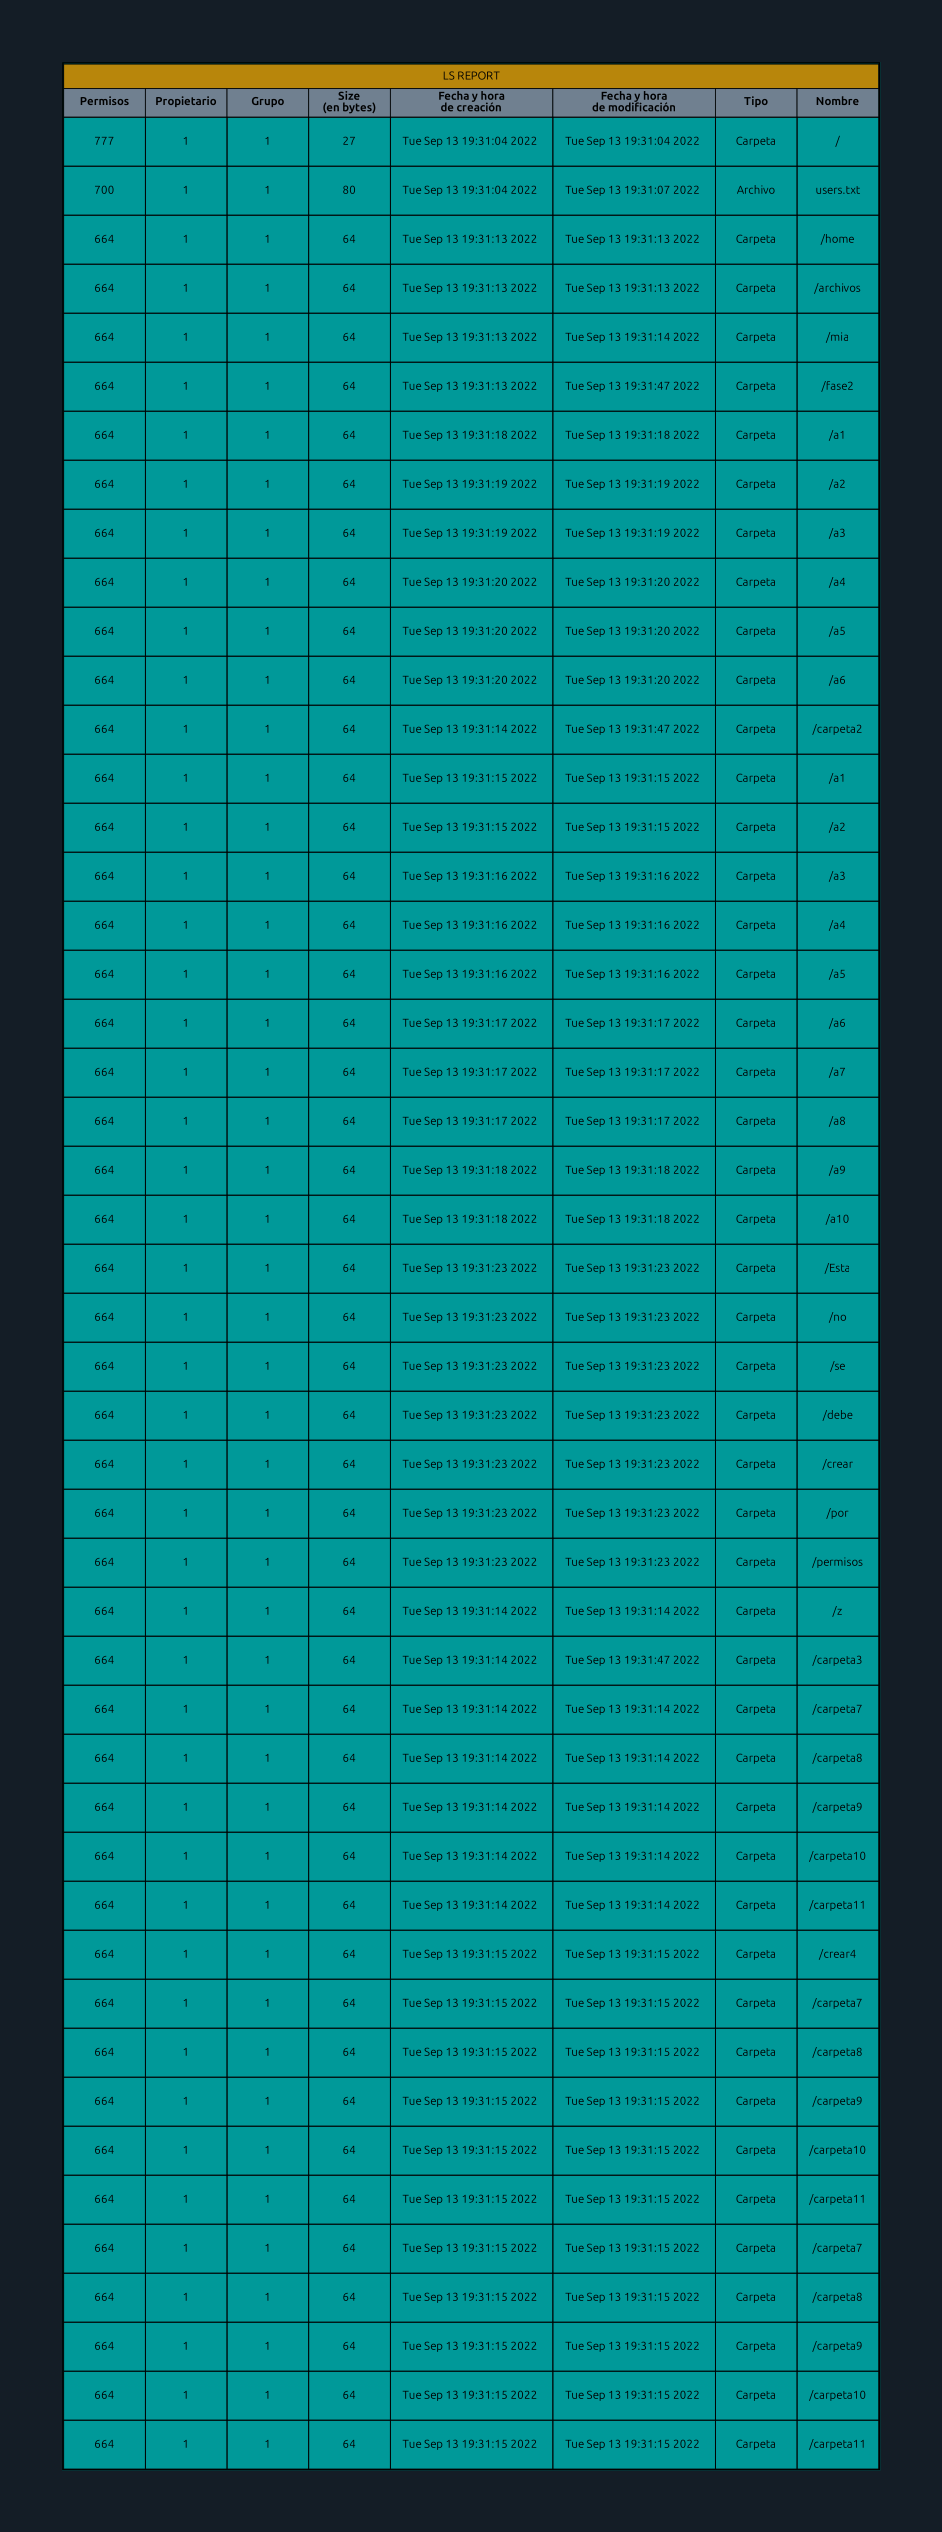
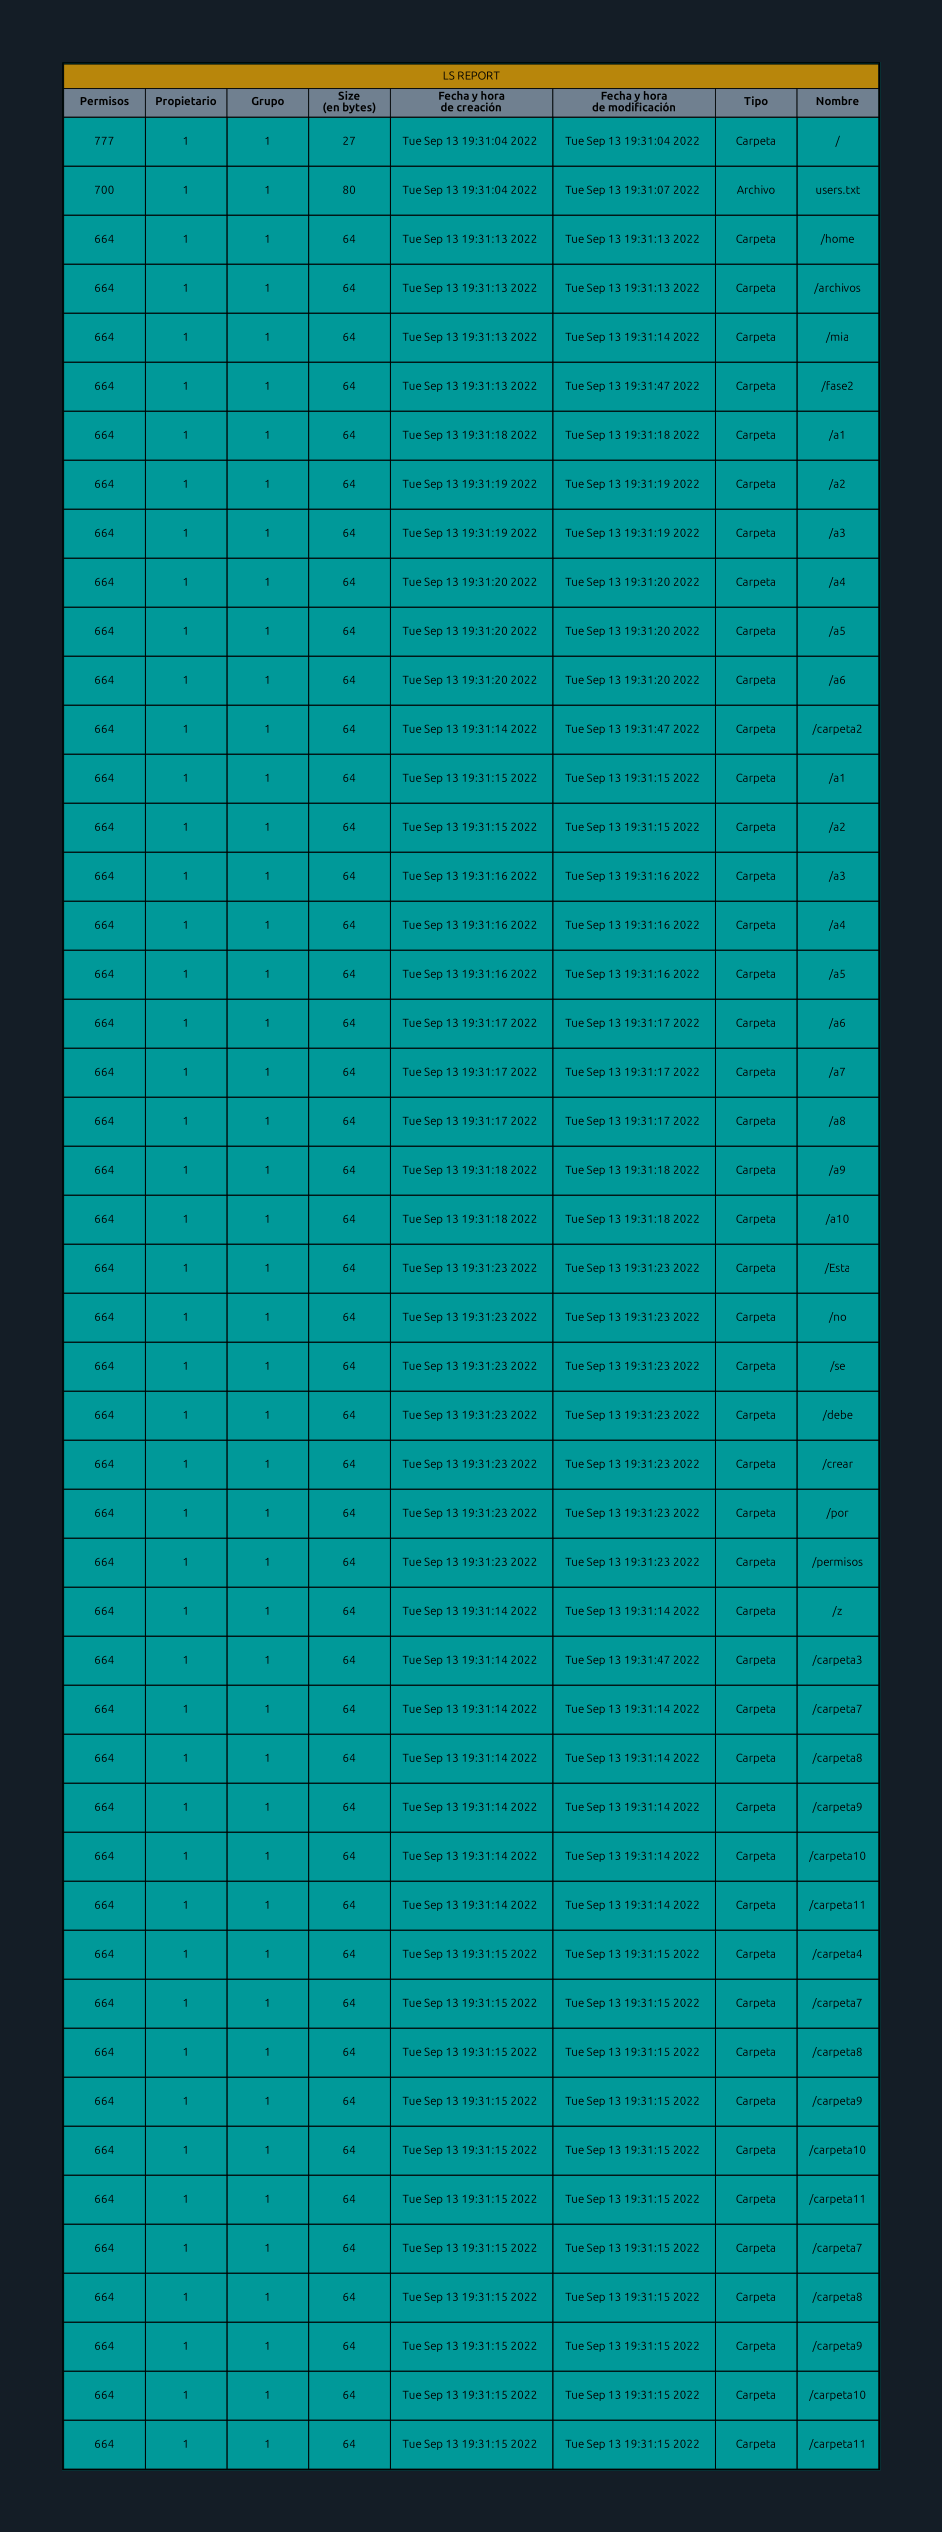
(838, 1954) -> (838, 1954)
